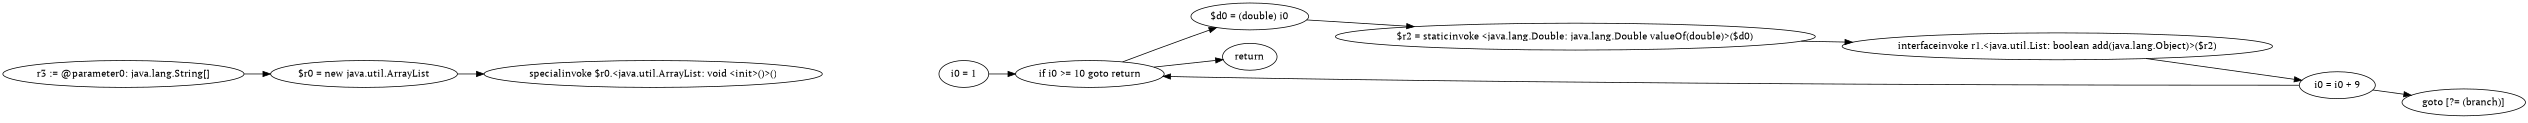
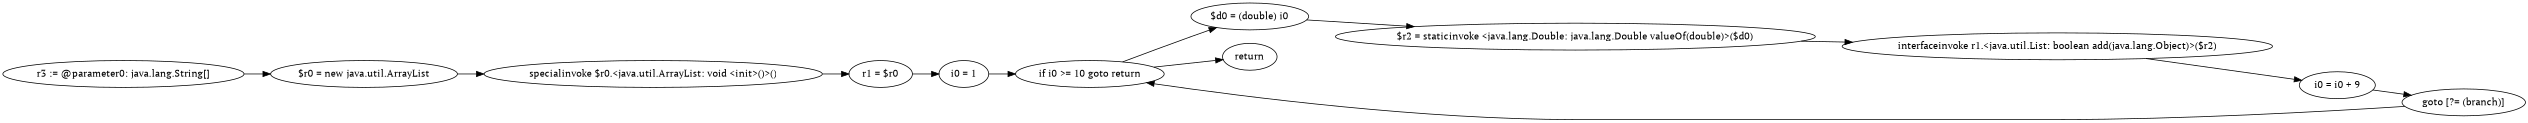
none -> (881, 74)
(1735, 83) -> (1779, 120)
